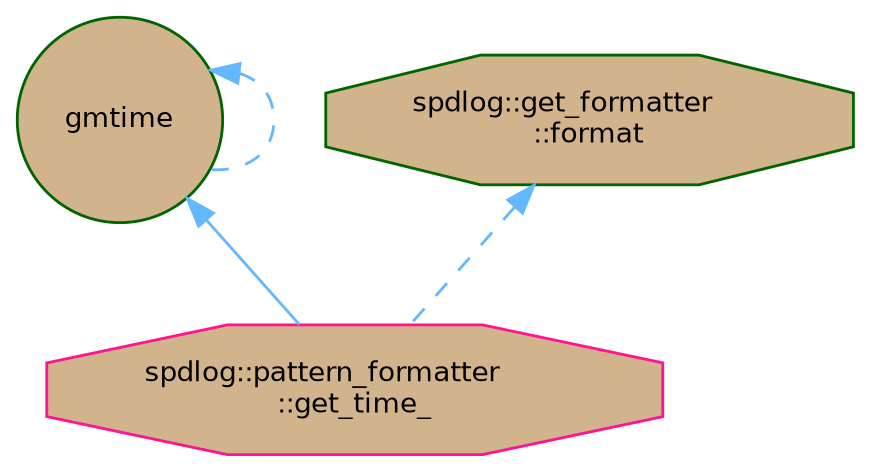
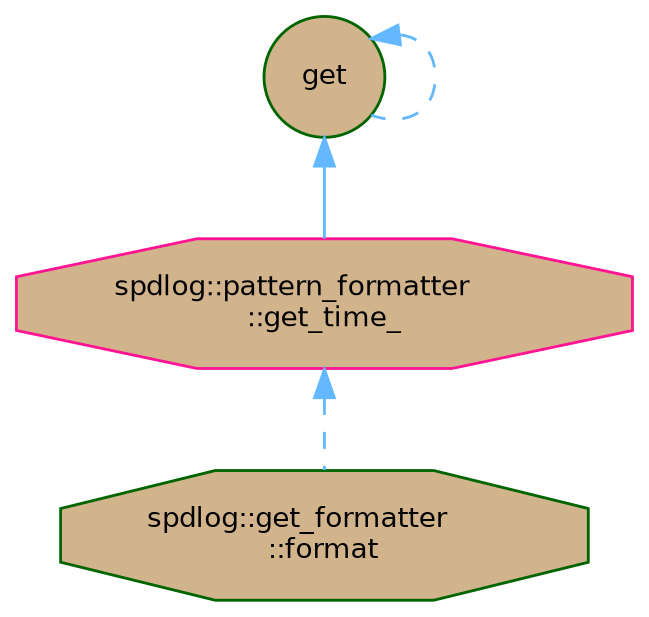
(120, 120) -> (324, 77)
(462, 266) -> (324, 434)
